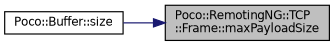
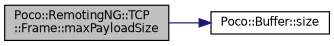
(138, 23) -> (184, 23)
